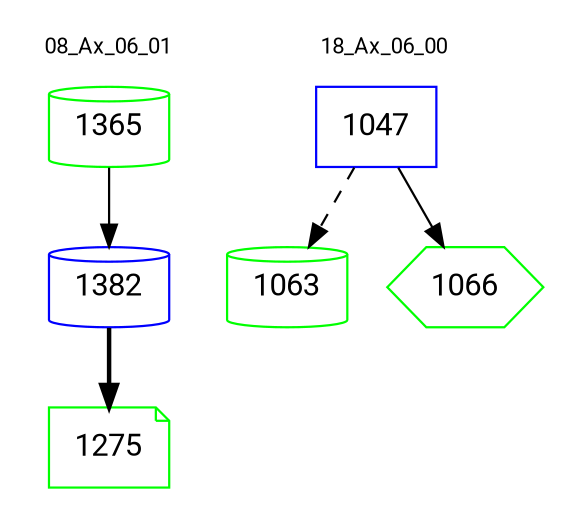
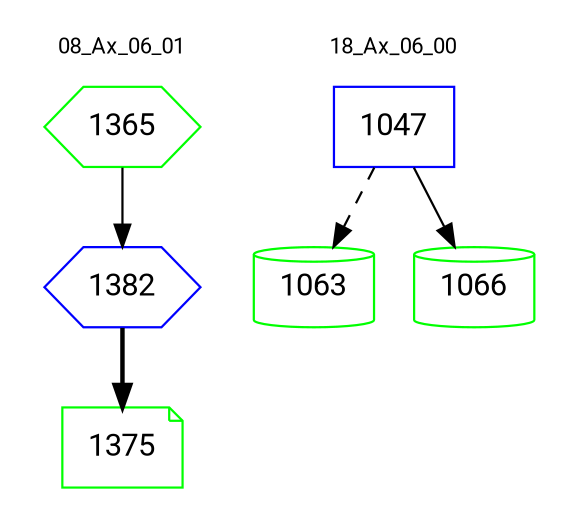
(109, 127) -> (122, 127)
(109, 287) -> (122, 287)
(465, 287) -> (474, 287)
(109, 448) -> (122, 448)
